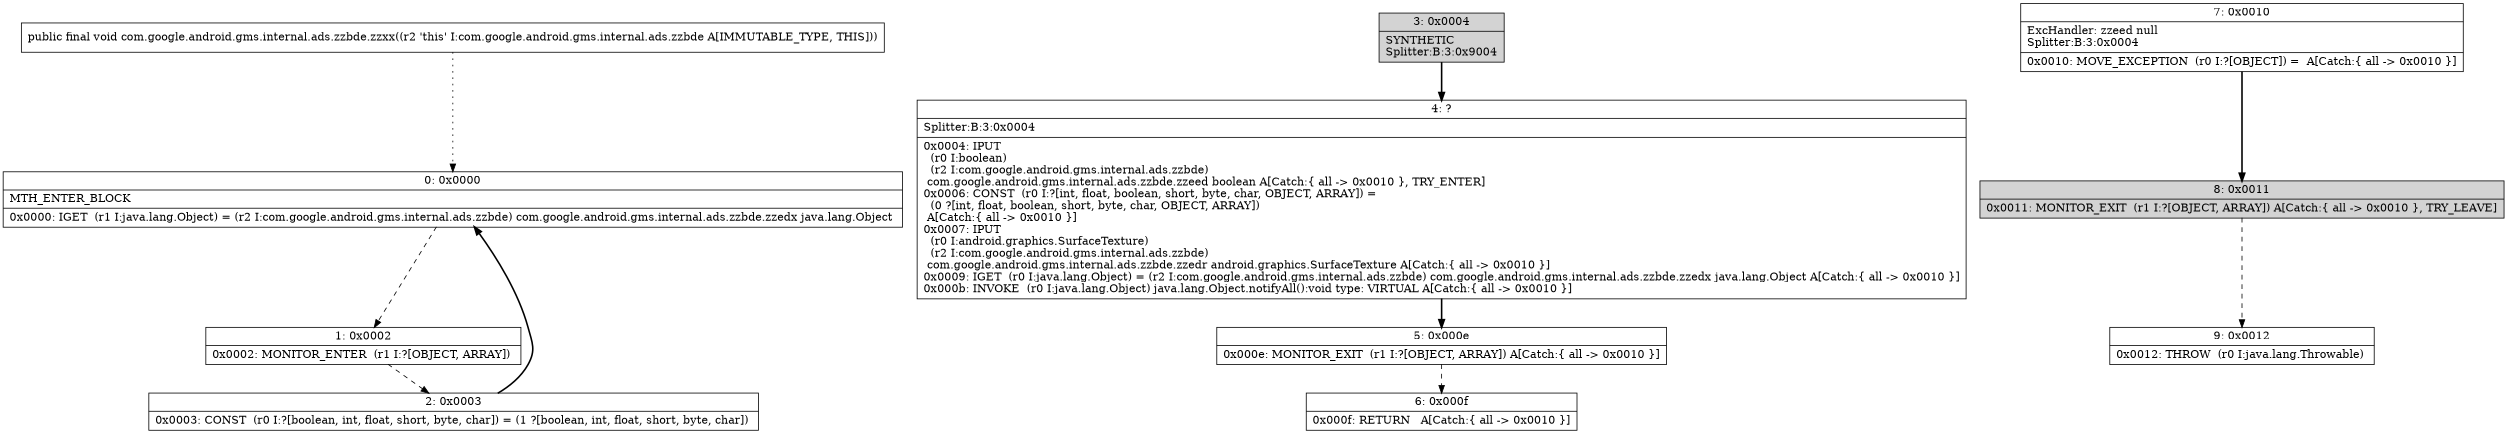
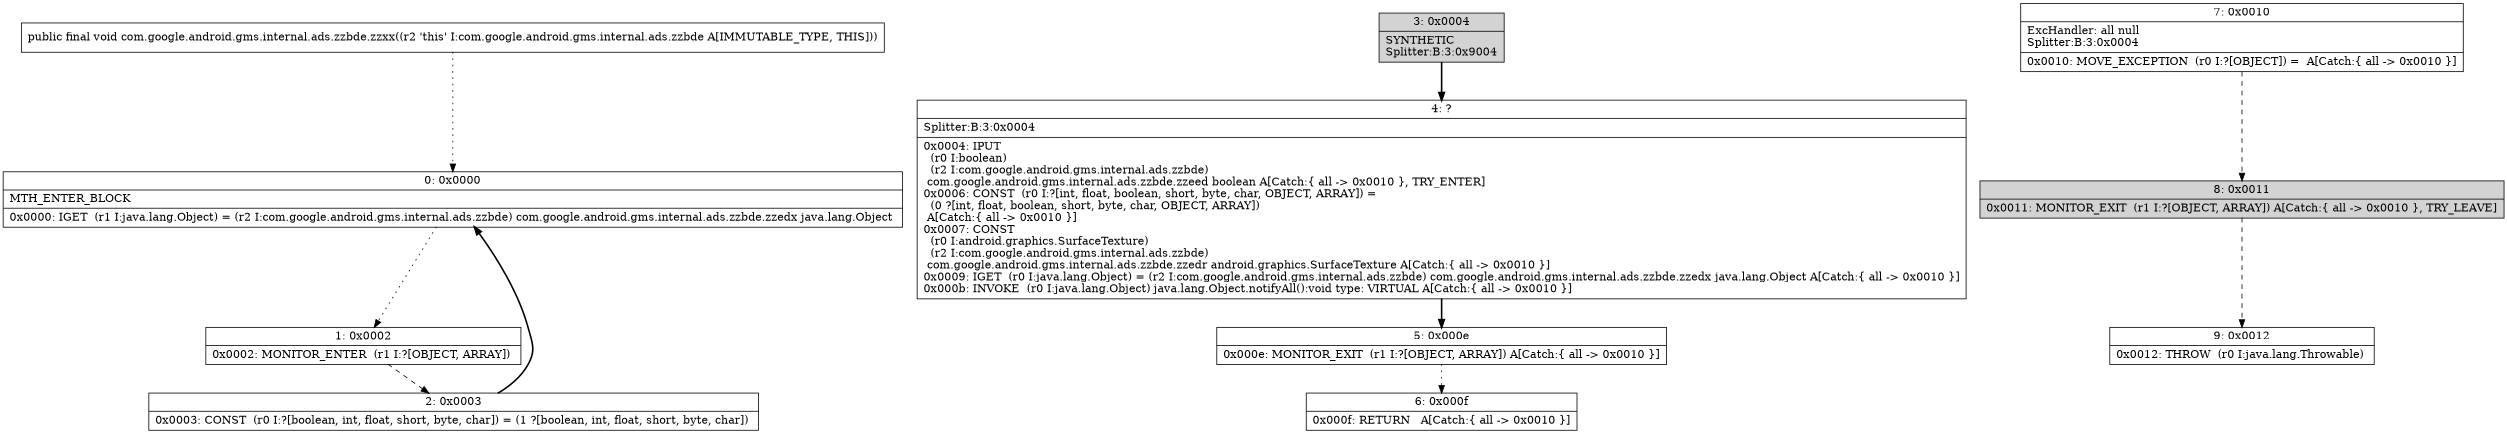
(2093, 31) -> (2083, 31)
(2242, 122) -> (2242, 122)
(966, 230) -> (973, 230)
(407, 274) -> (407, 274)
(1442, 375) -> (1442, 375)
